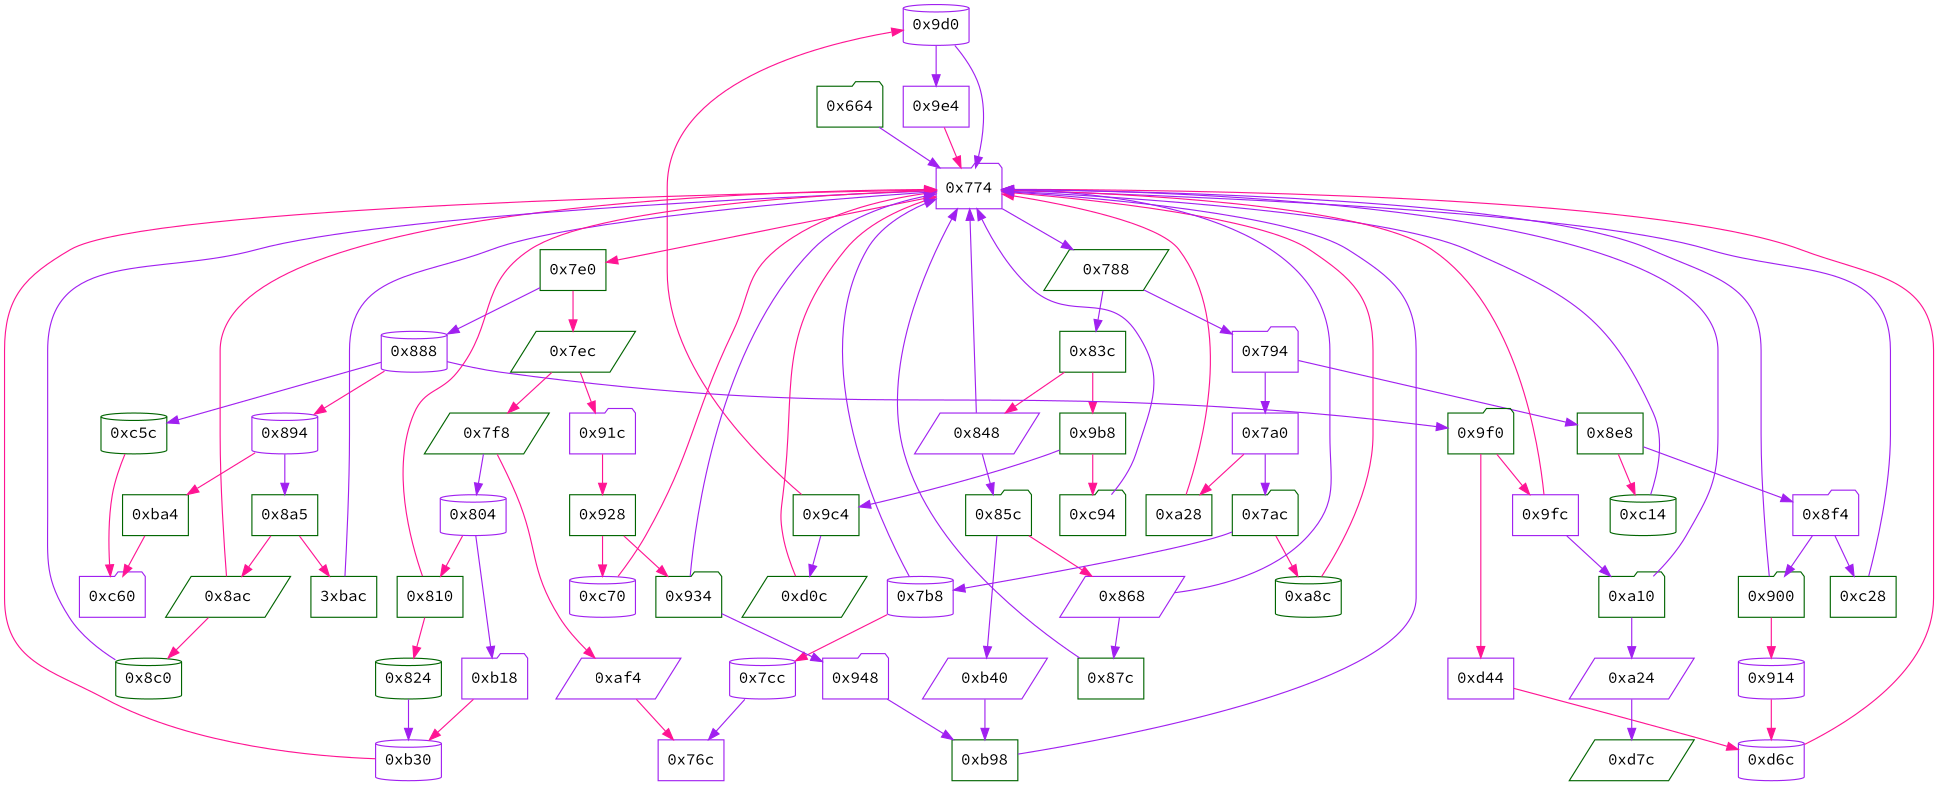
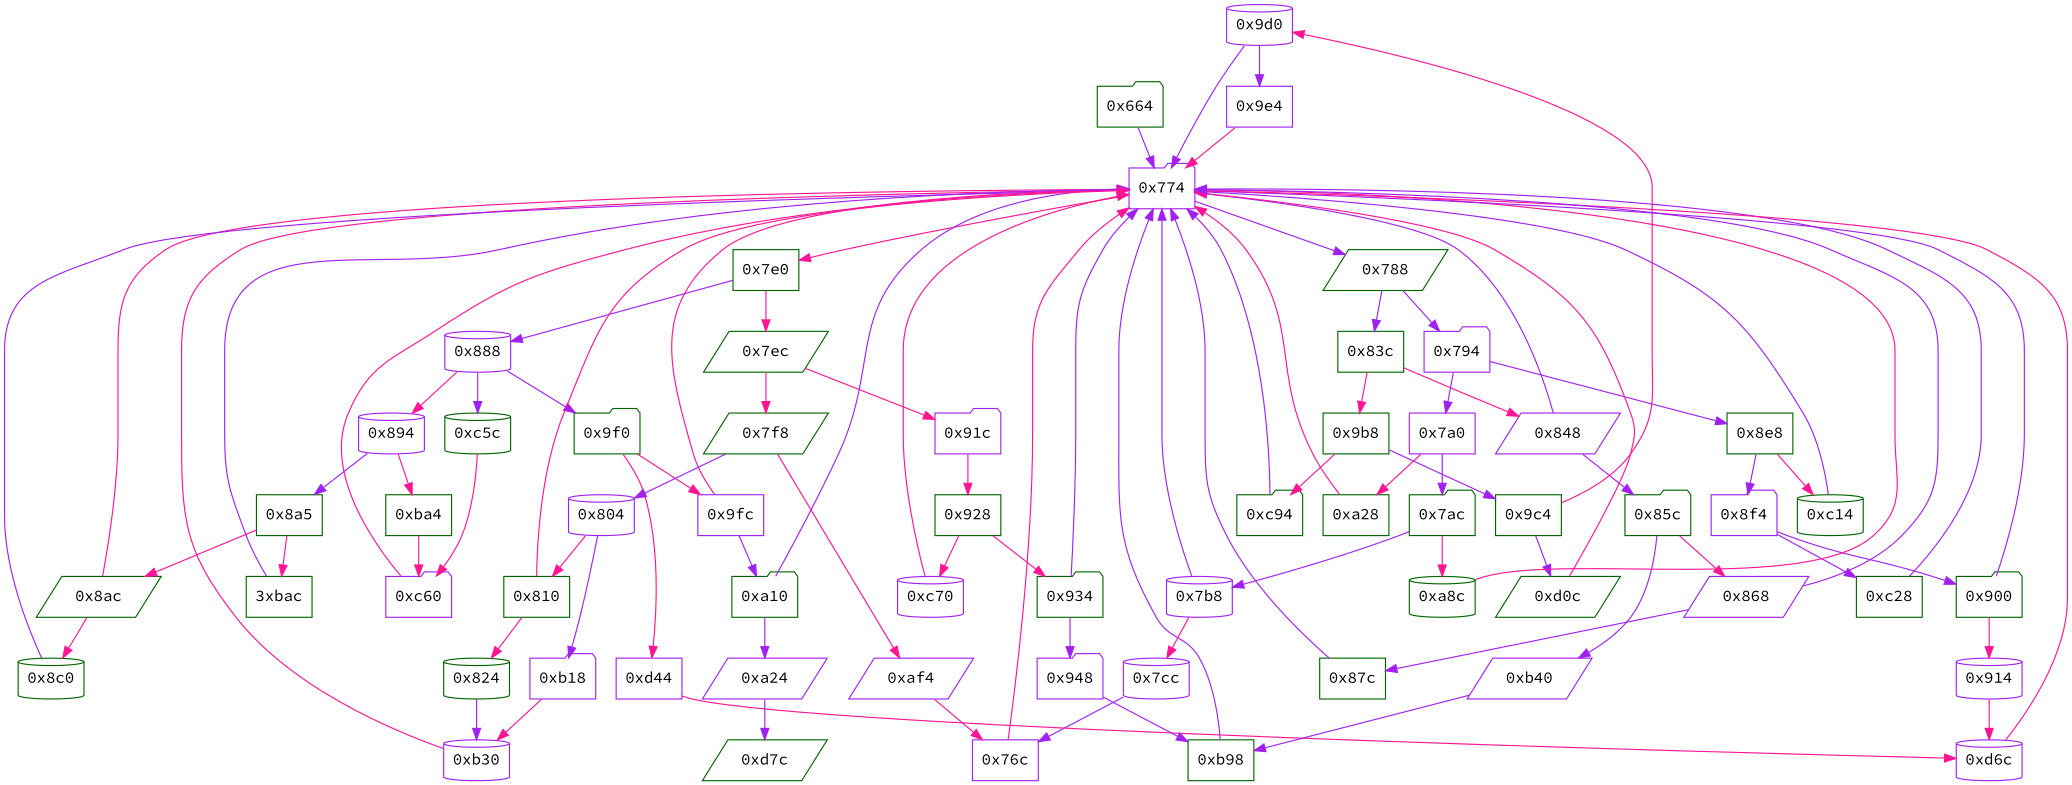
none -> (619, 251)
none -> (1032, 462)
